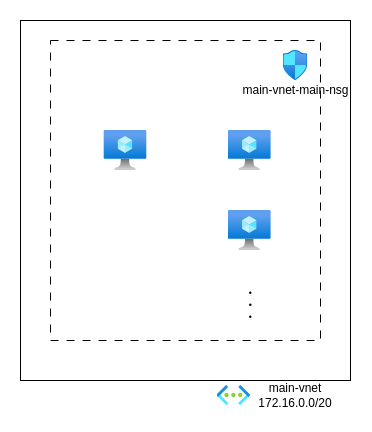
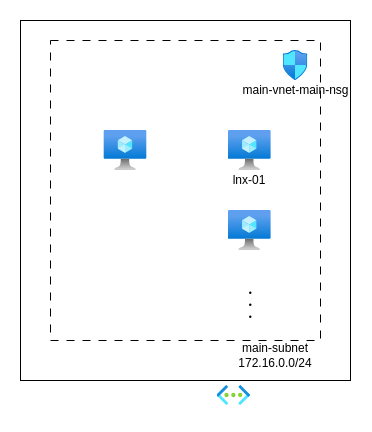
none -> (250, 181)
none -> (276, 356)
(296, 396) -> none
